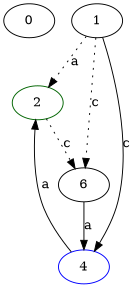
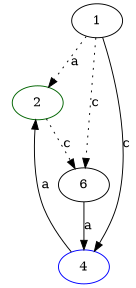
(29, 21) -> none
